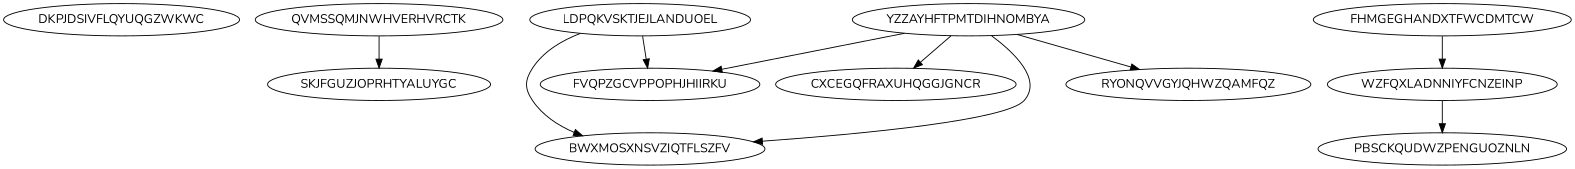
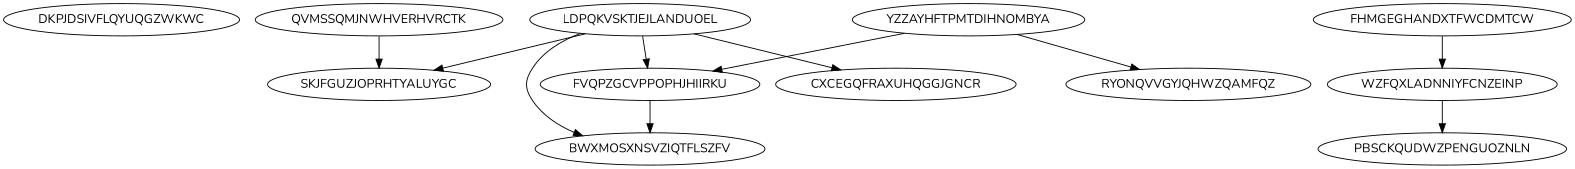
(936, 49) -> (763, 51)
none -> (514, 51)
(935, 124) -> (650, 112)
